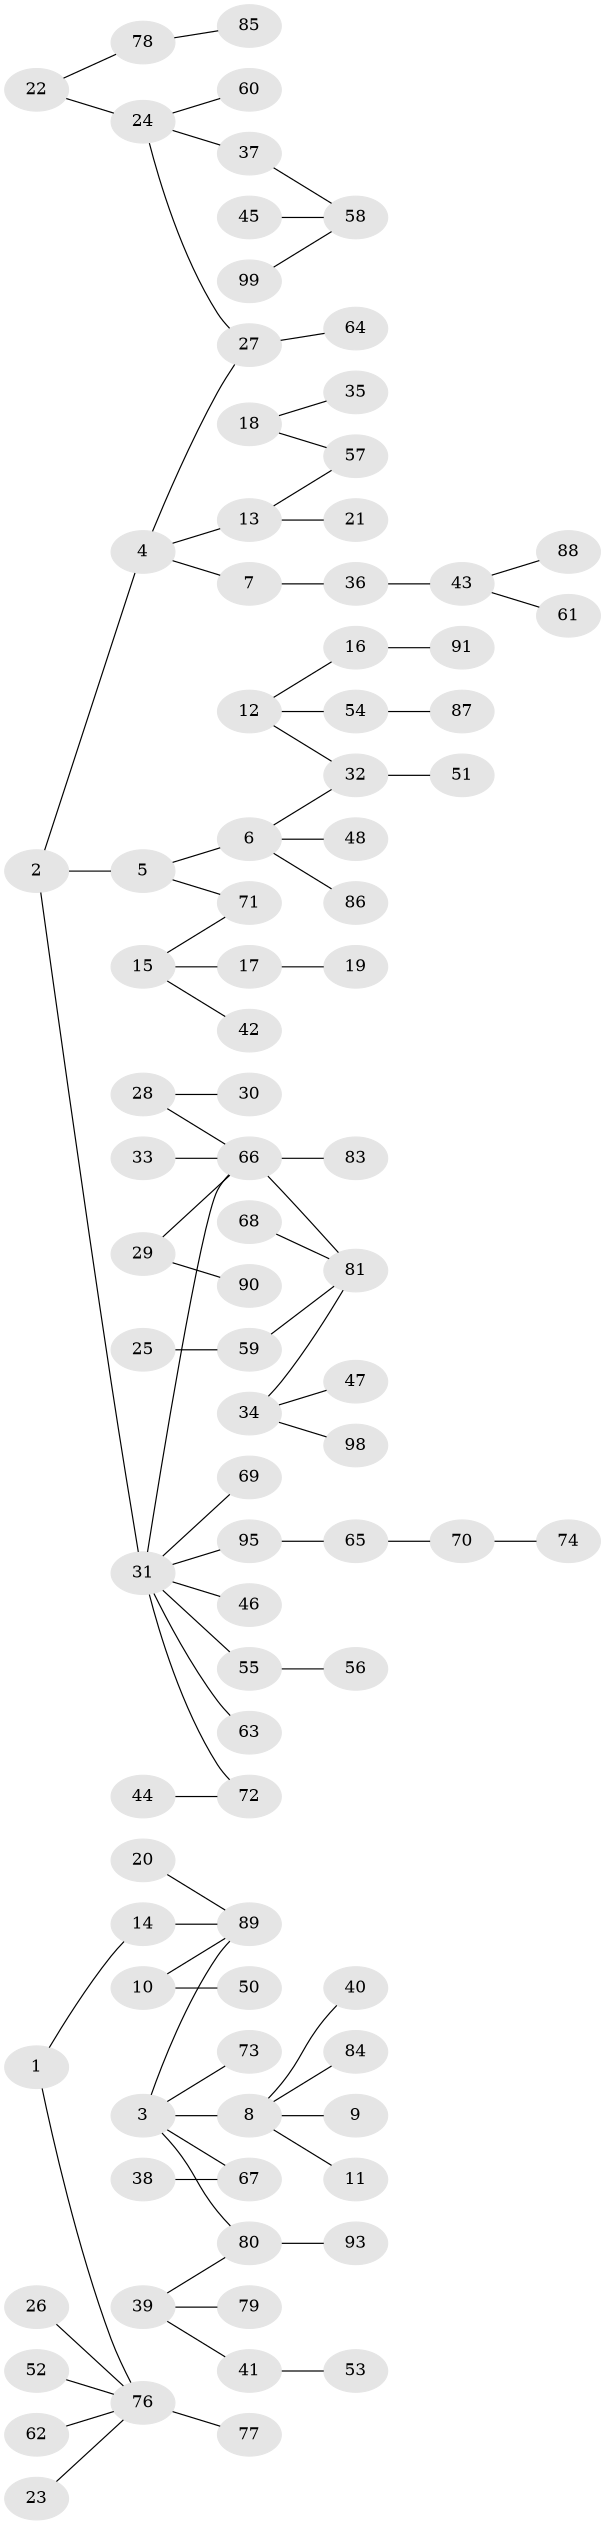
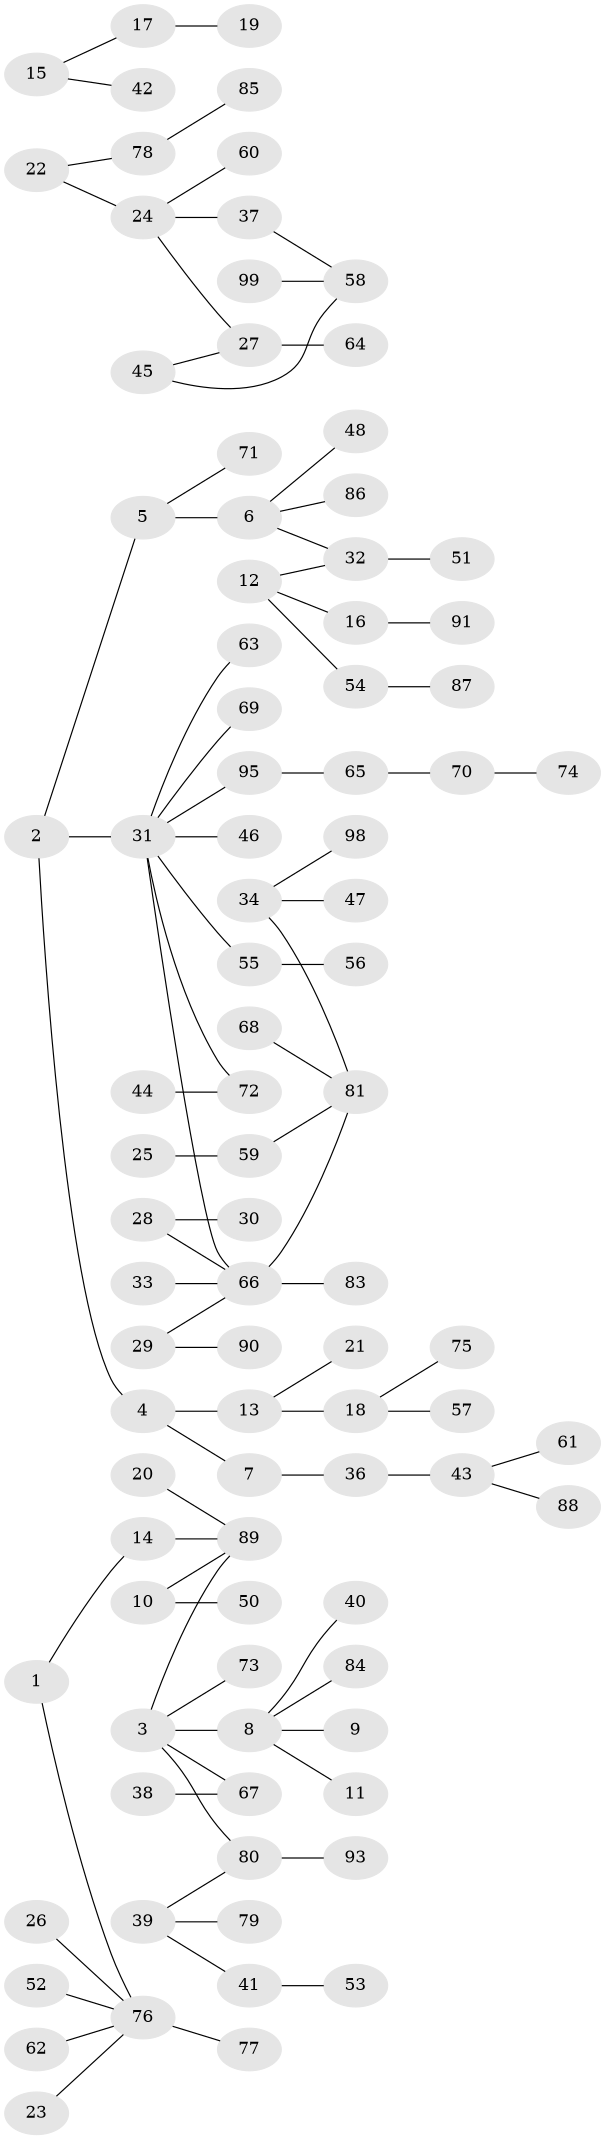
(356, 392) -> (462, 1347)
(190, 446) -> (196, 359)
(303, 488) -> (303, 1411)
(196, 935) -> none
